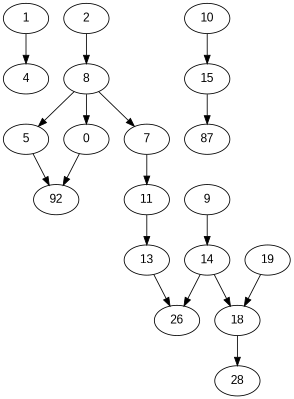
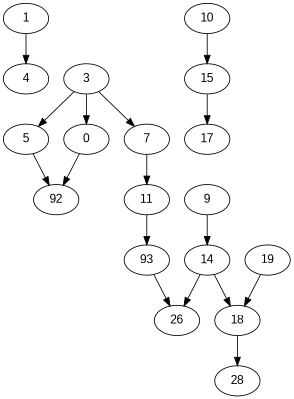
(86, 18) -> none
(86, 79) -> (86, 79)
(207, 139) -> (207, 139)
(147, 260) -> (147, 260)
